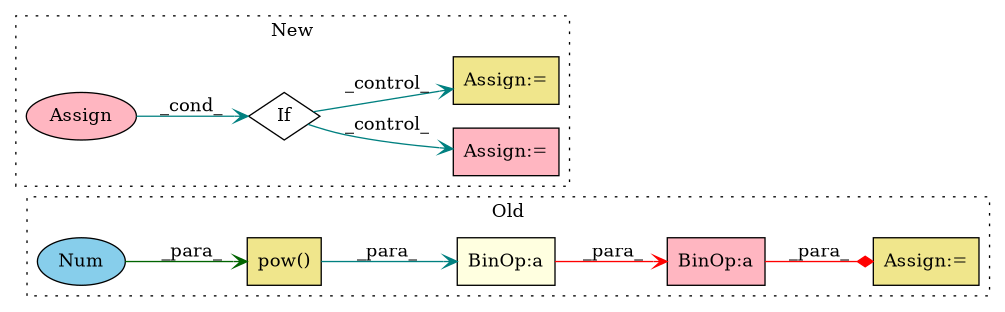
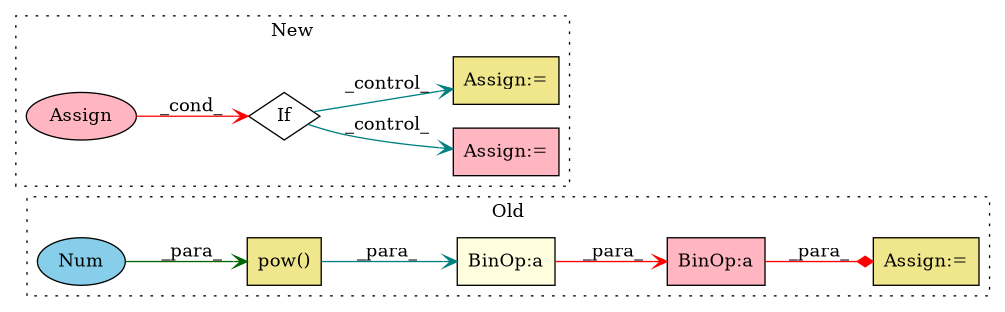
(185, 116) -> (185, 116)
